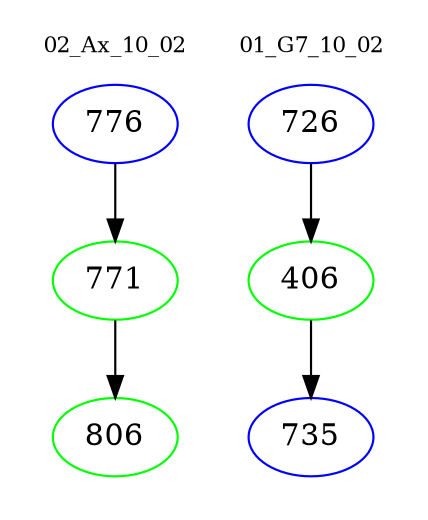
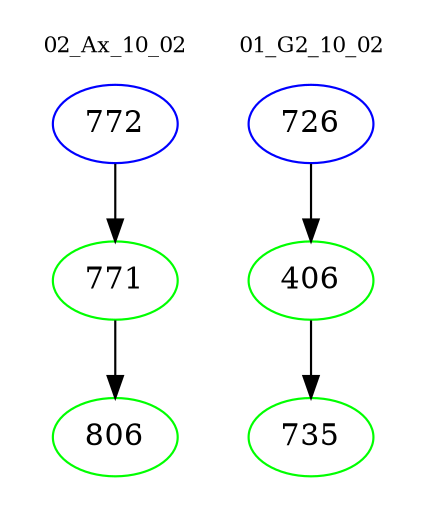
(312, 47) -> (312, 47)
(115, 124) -> (115, 124)
(311, 437) -> (311, 437)
